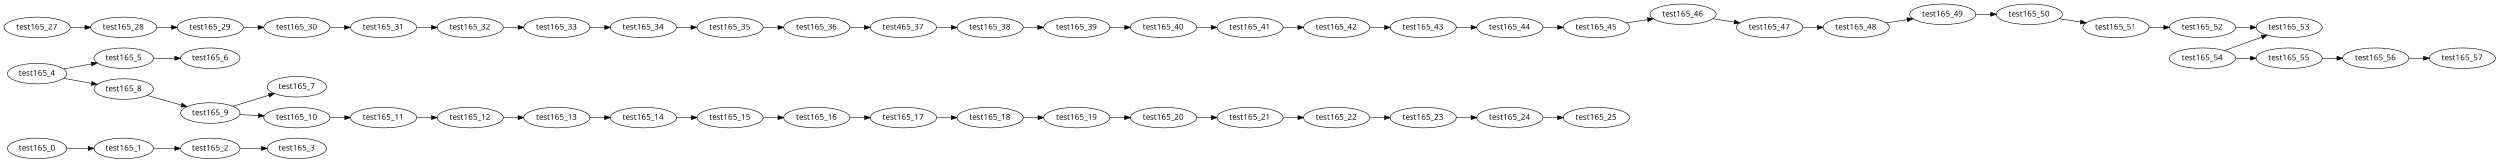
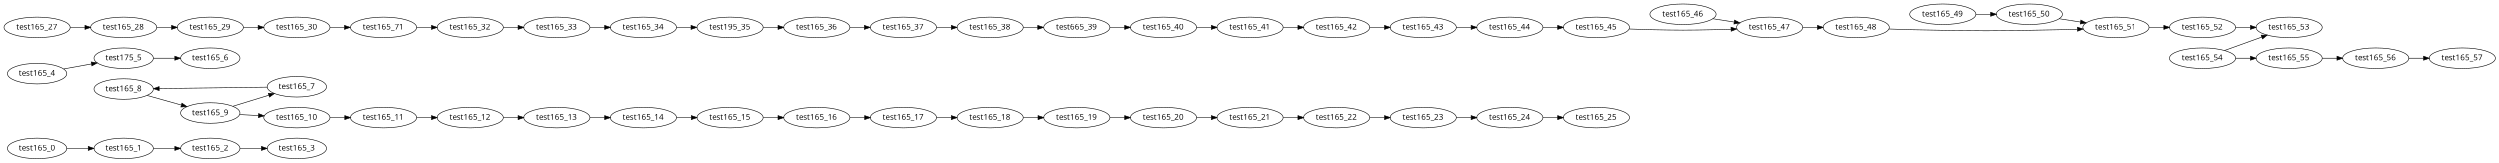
(1637, 21) -> (1680, 30)
(1897, 21) -> (1983, 31)
(384, 27) -> (384, 27)
(730, 27) -> (730, 27)
(903, 27) -> (903, 27)
(1077, 27) -> (1077, 27)
(124, 58) -> (124, 58)
(78, 81) -> (213, 88)
